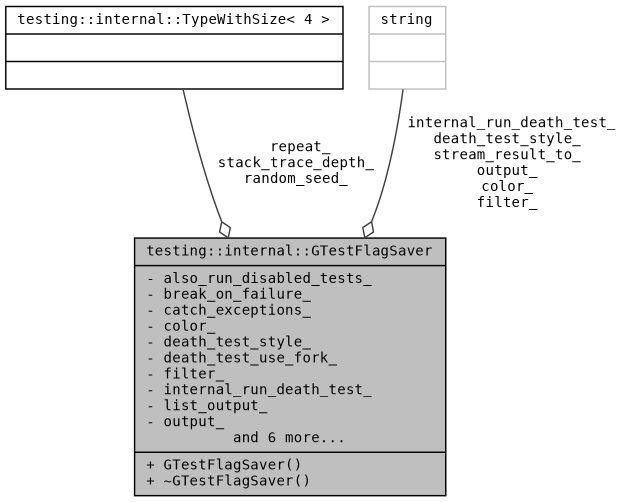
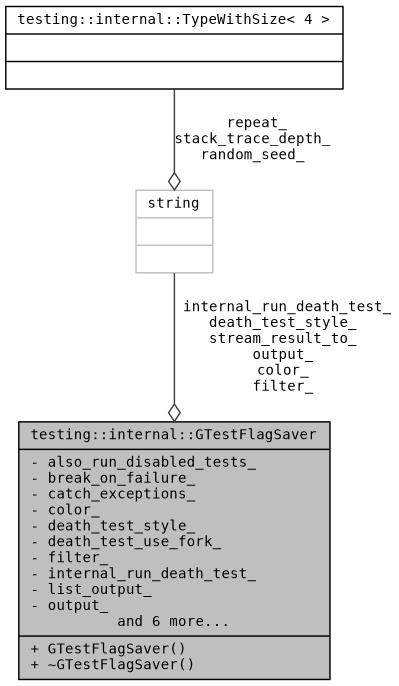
(200, 156) -> (174, 131)
